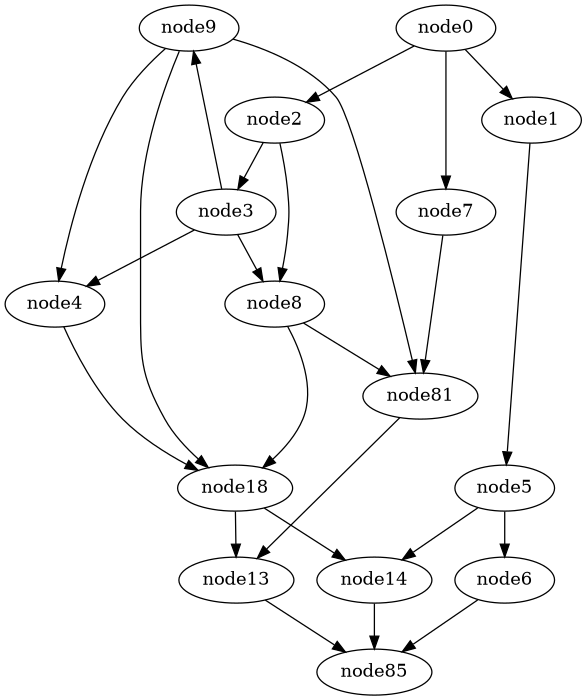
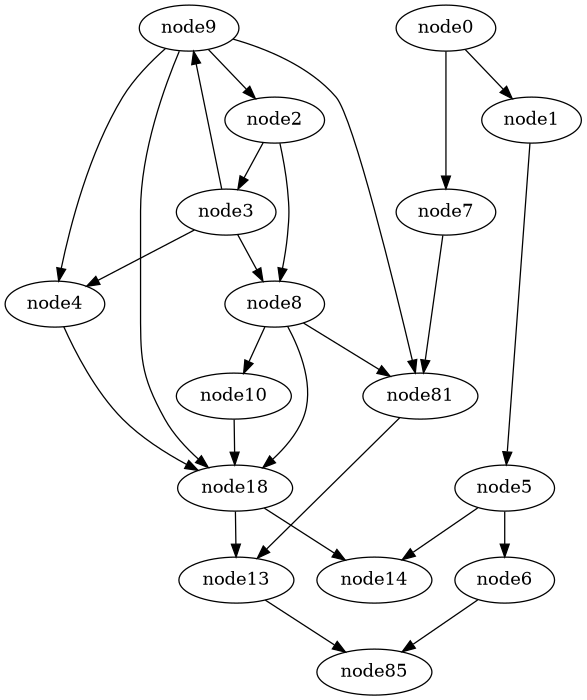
(366, 71) -> (227, 69)
none -> (234, 396)
(374, 620) -> none
